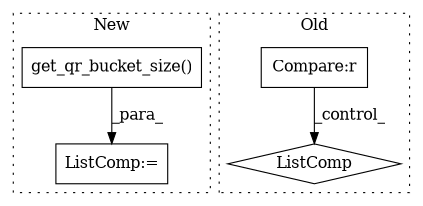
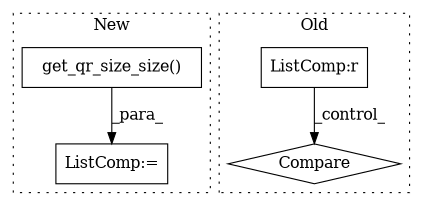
(112, 68) -> (112, 68)
(314, 68) -> (314, 68)
(314, 164) -> (314, 164)
